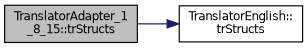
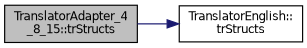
(71, 24) -> (71, 24)
